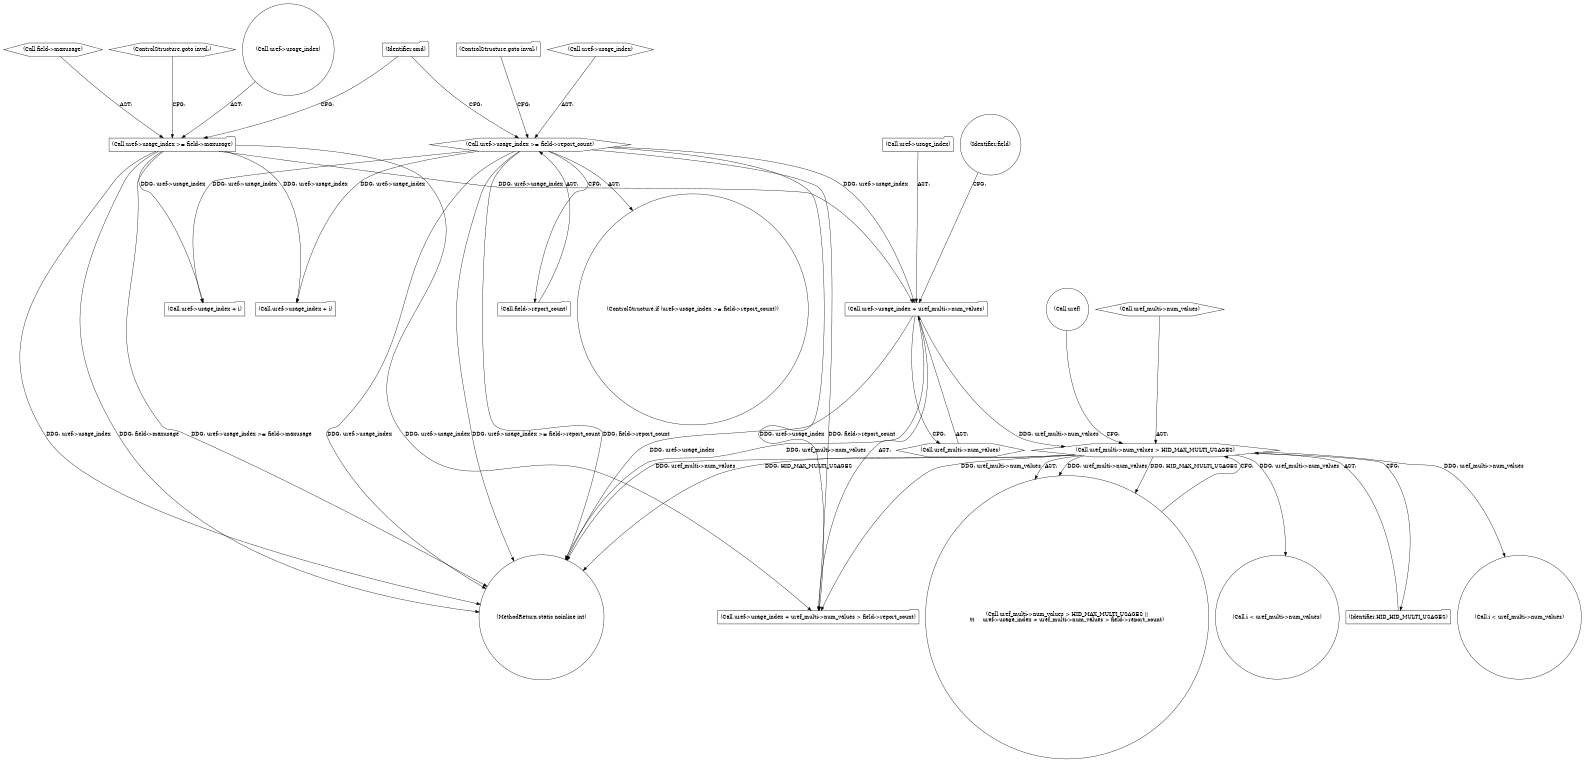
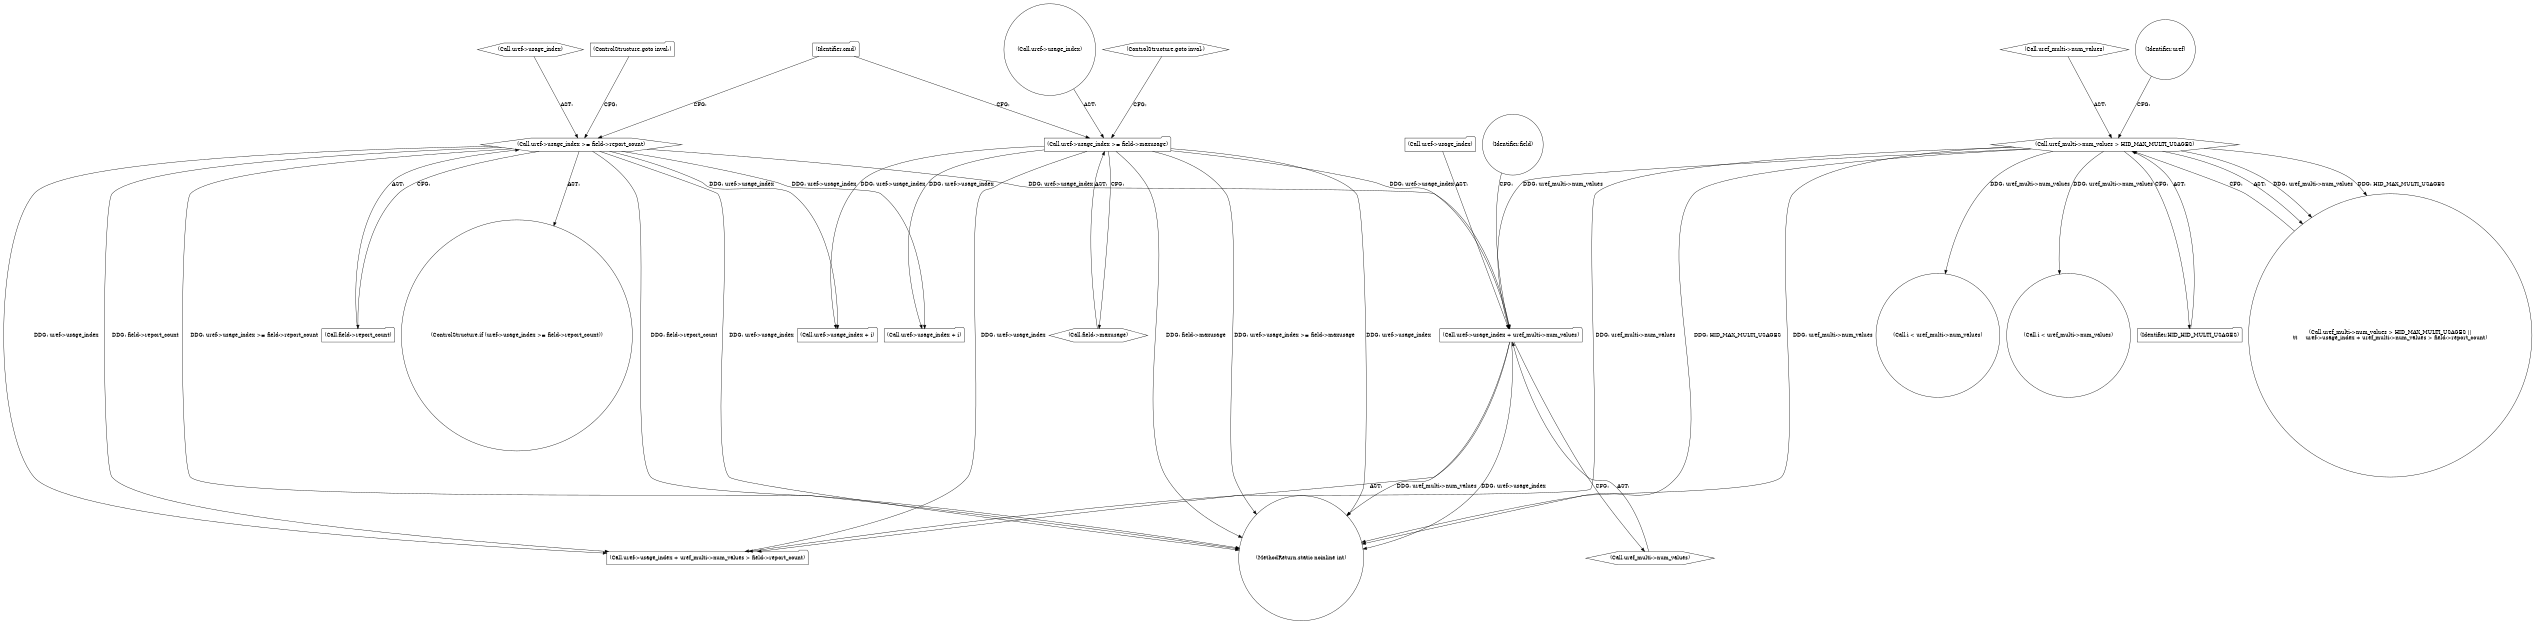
none -> (1107, 238)
(1067, 309) -> (2165, 50)
(974, 401) -> (1685, 167)
